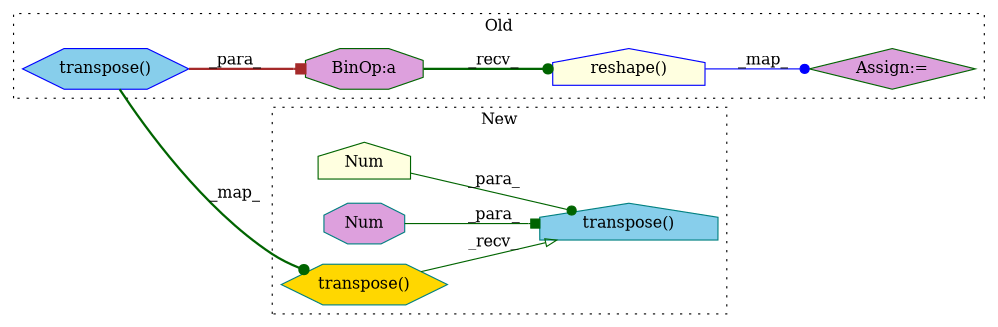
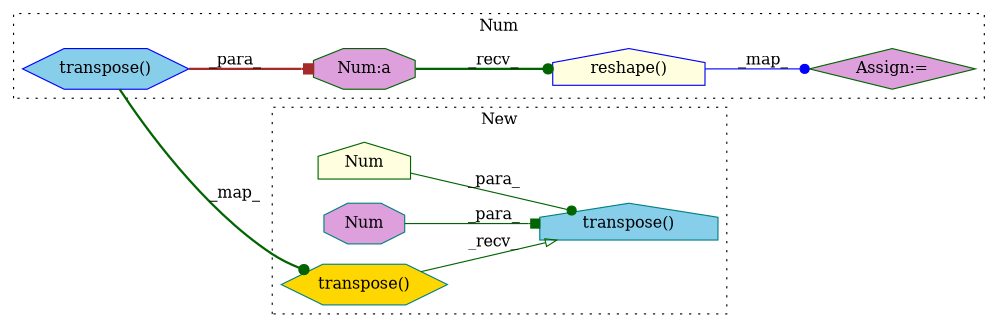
(499, 27) -> (499, 27)
(364, 69) -> (364, 69)
